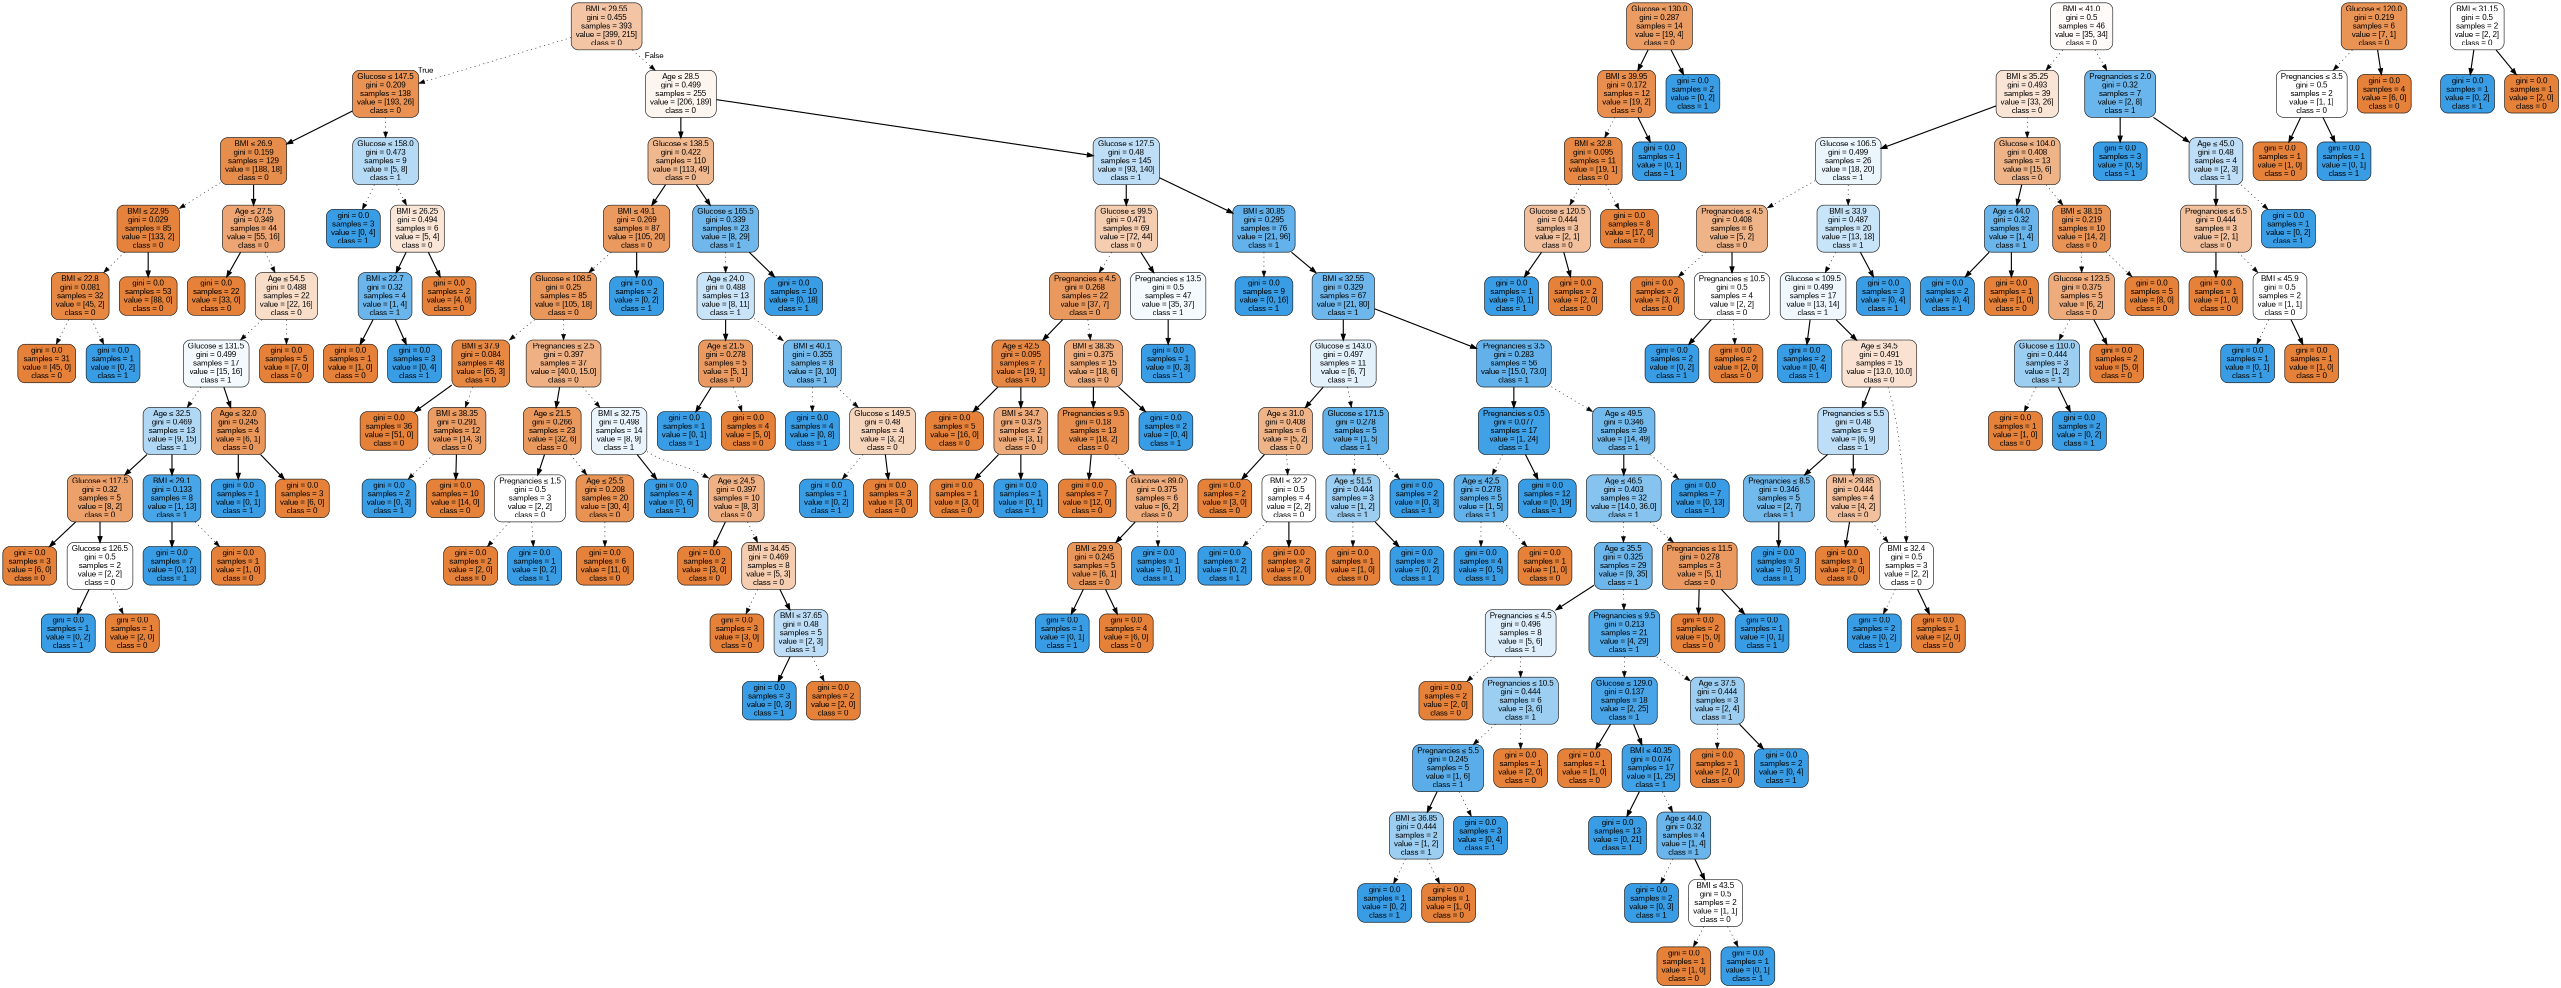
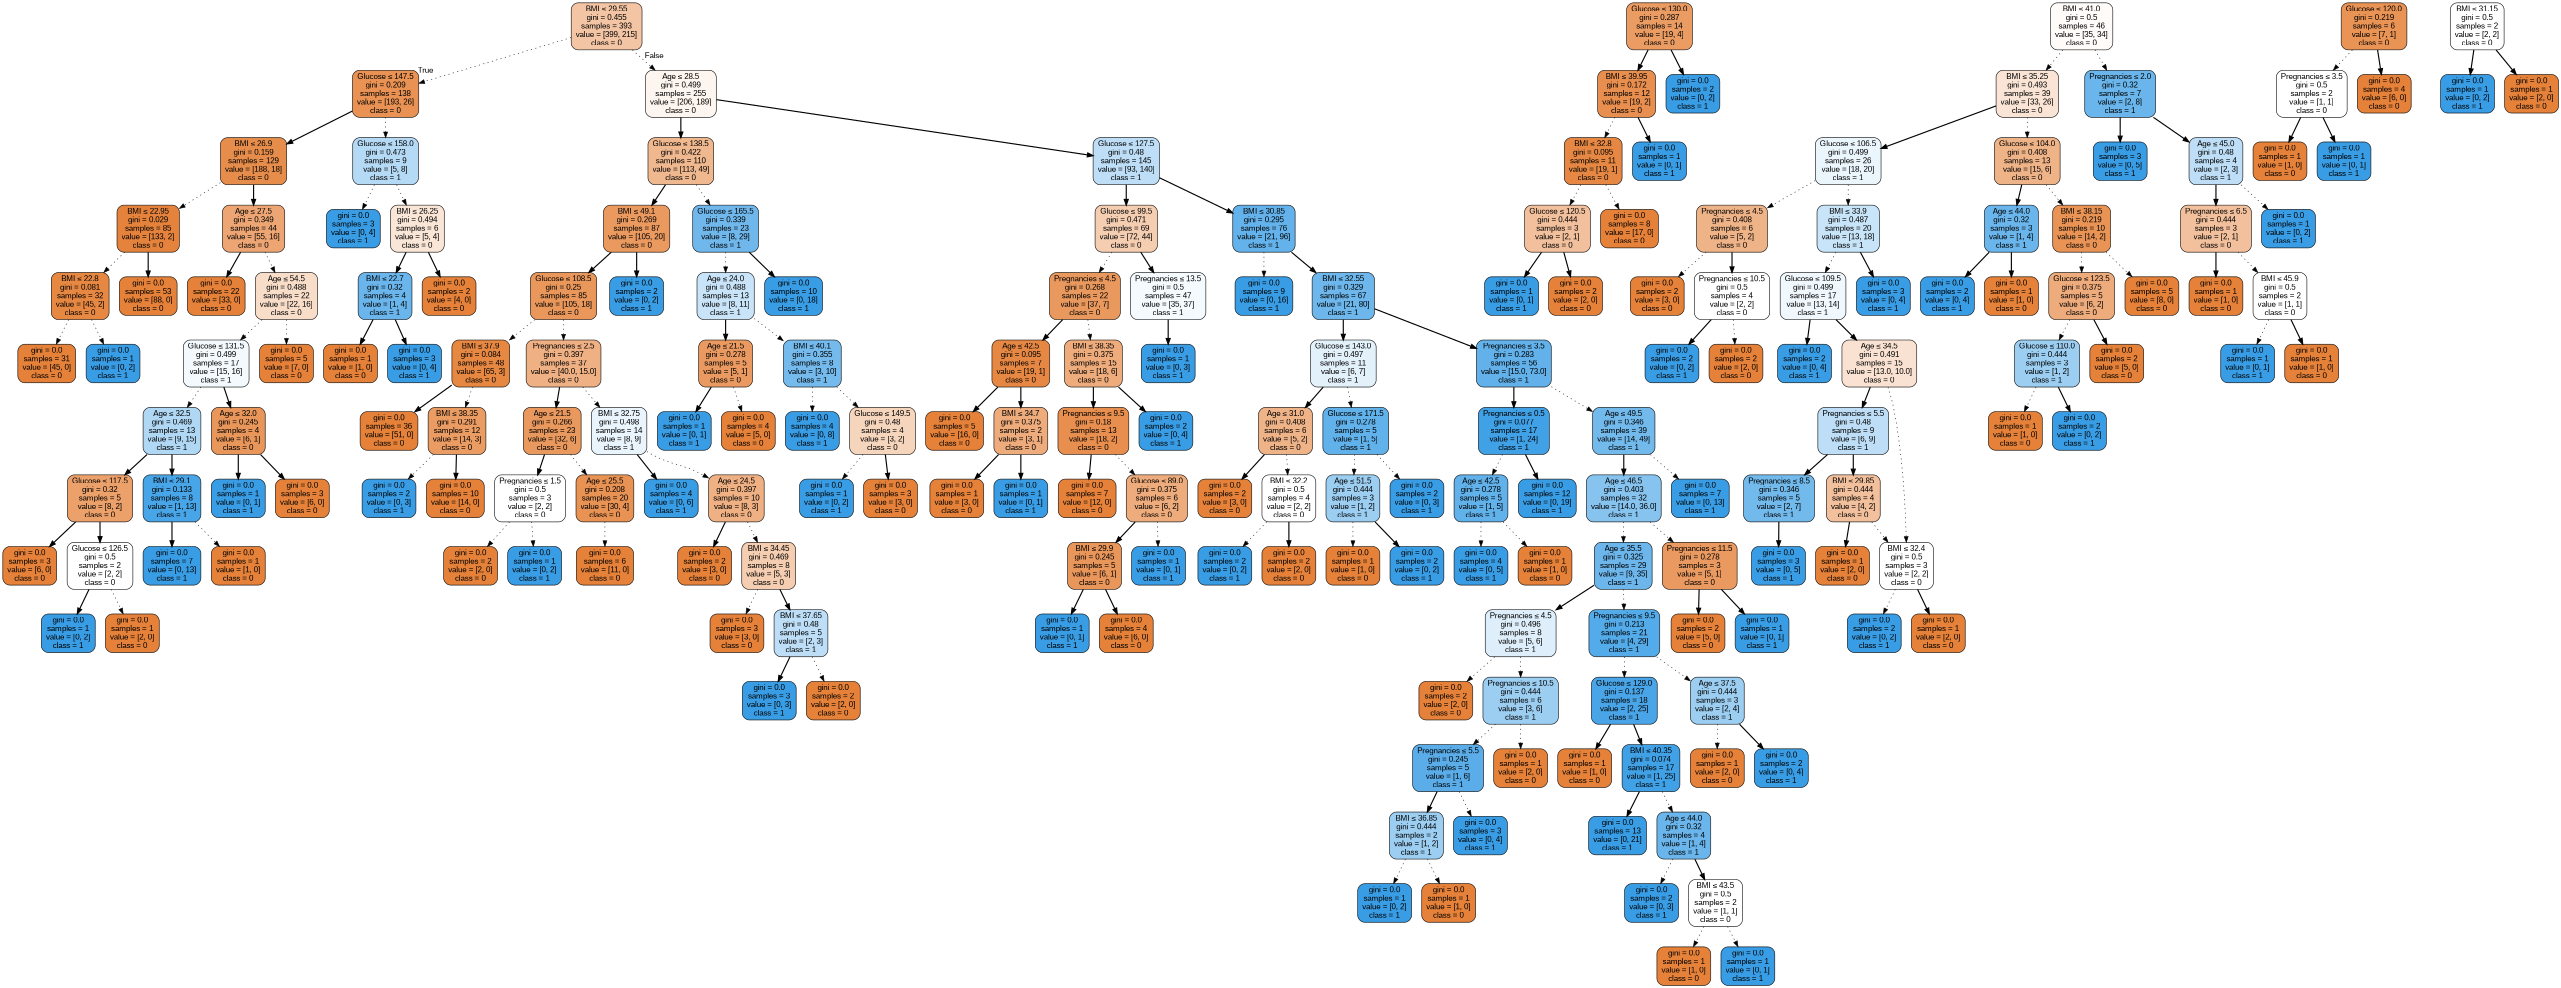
(702, 193) -> (702, 193)
(602, 260) -> (602, 260)
